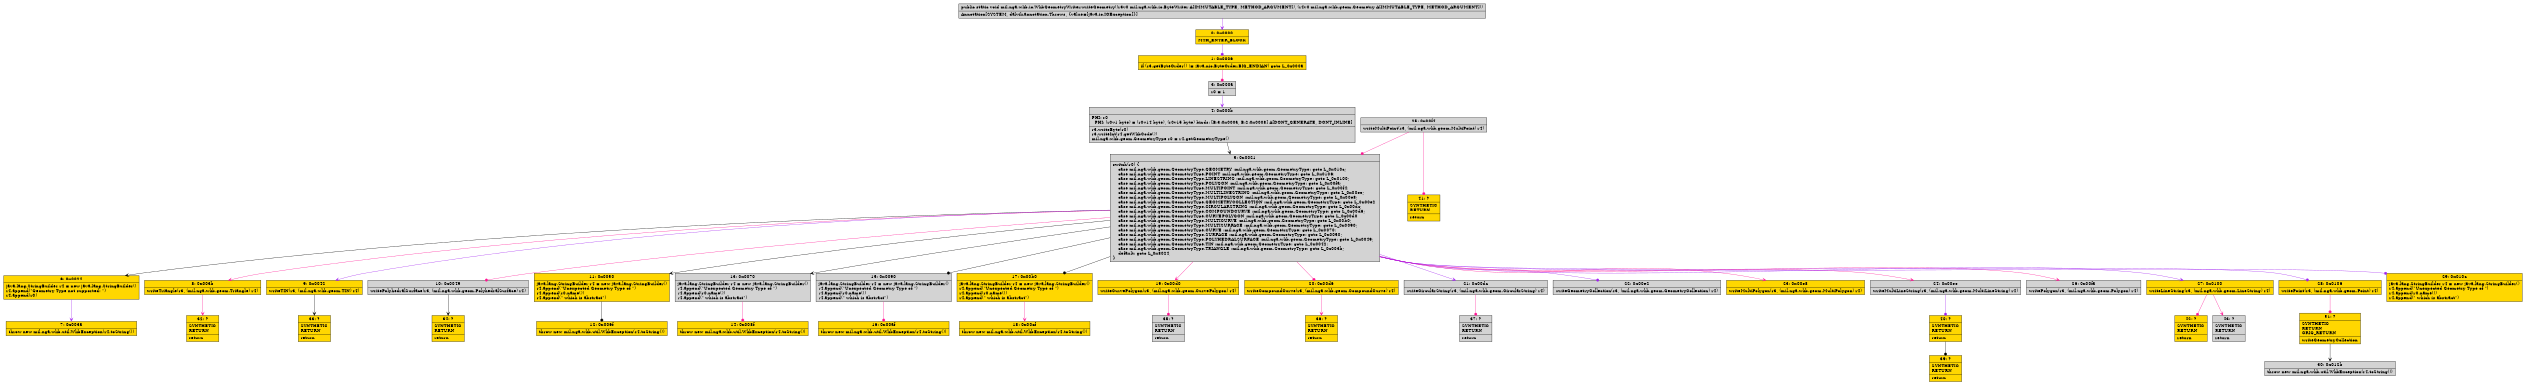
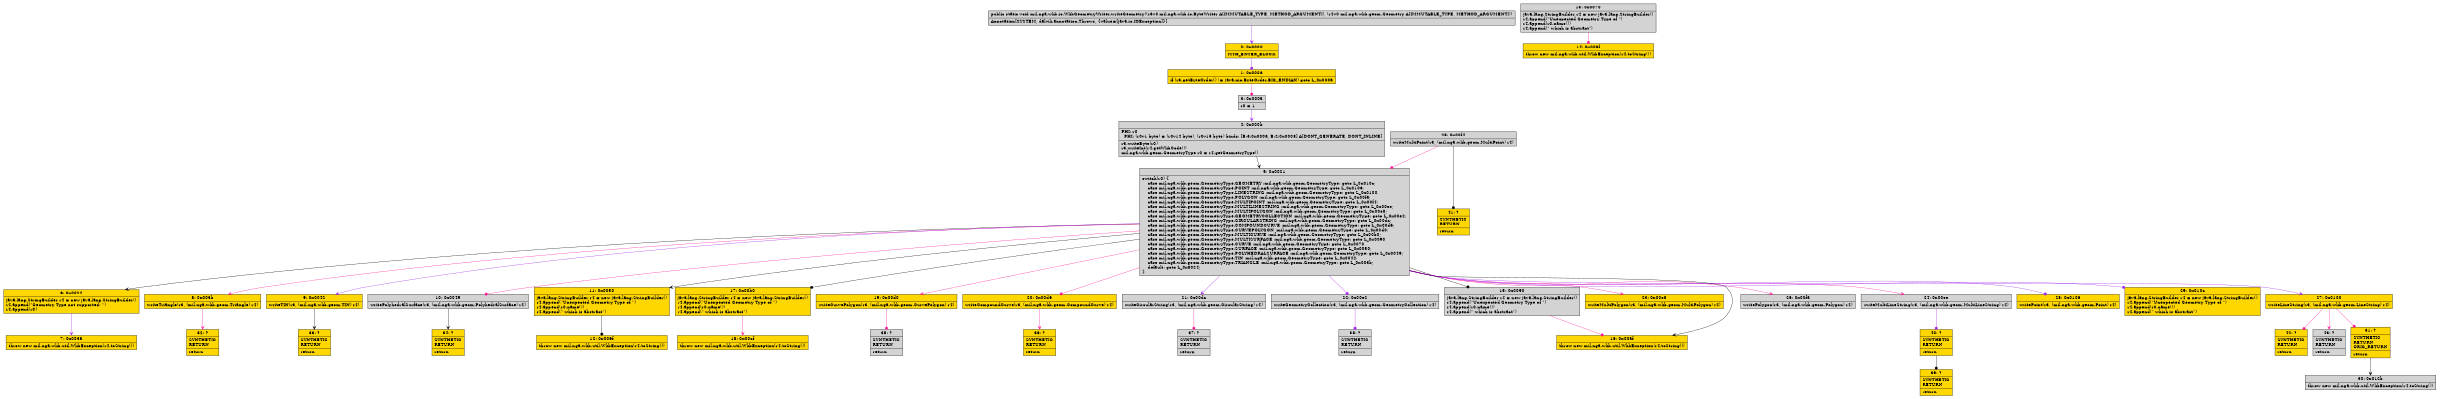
(1424, 162) -> (1453, 176)
(962, 249) -> (1611, 279)
(2330, 303) -> (2345, 317)
(2330, 340) -> (2361, 354)
none -> (1355, 343)
